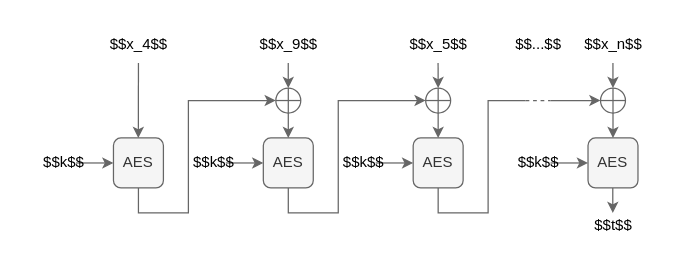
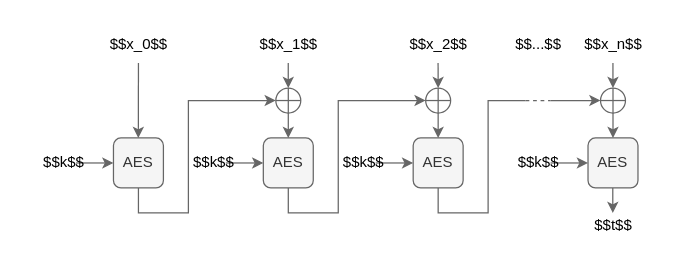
(139, 44) -> (139, 44)
(289, 44) -> (289, 44)
(439, 44) -> (439, 44)
